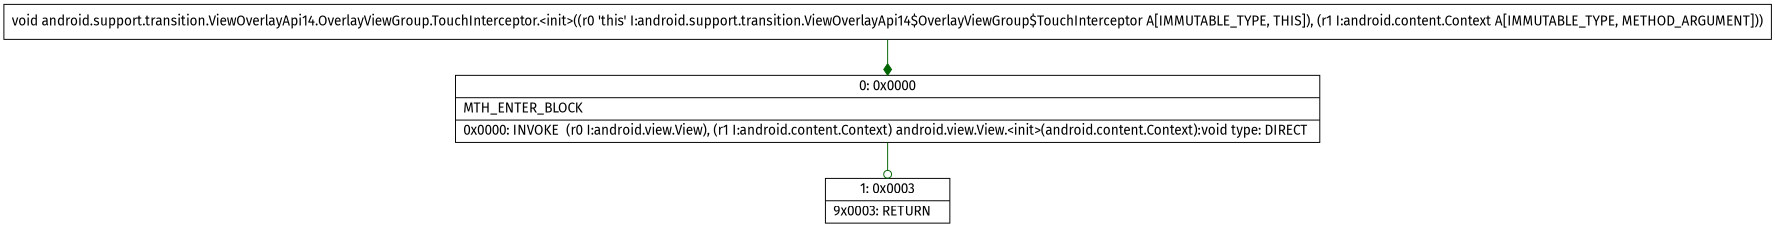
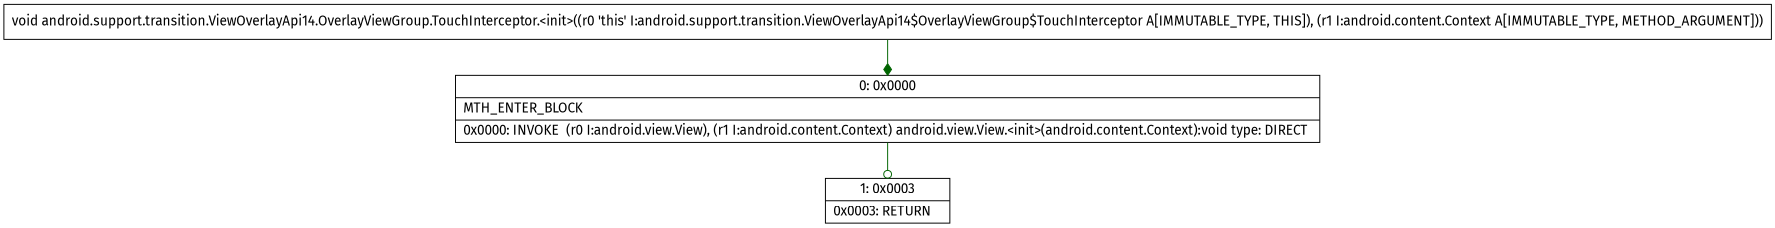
(888, 211) -> (888, 211)
